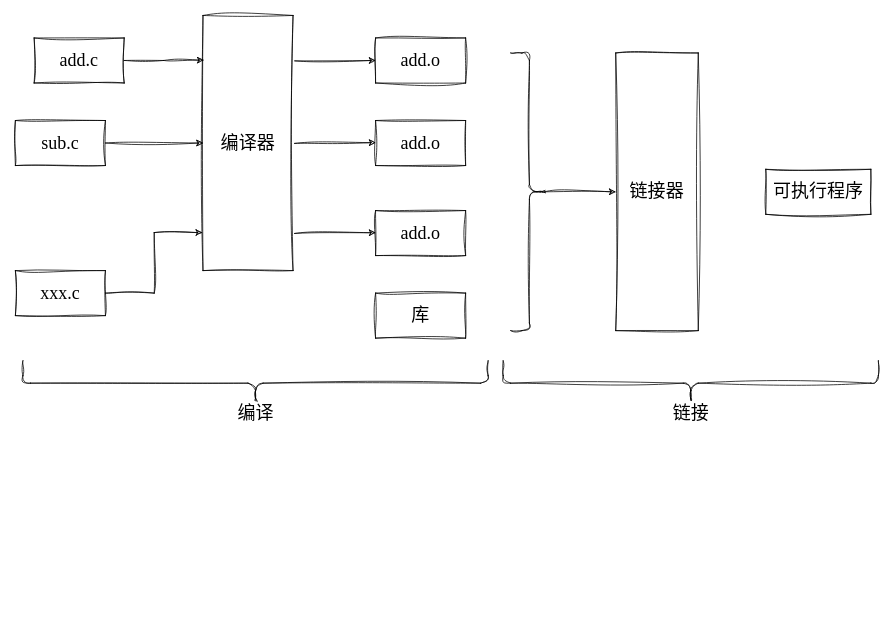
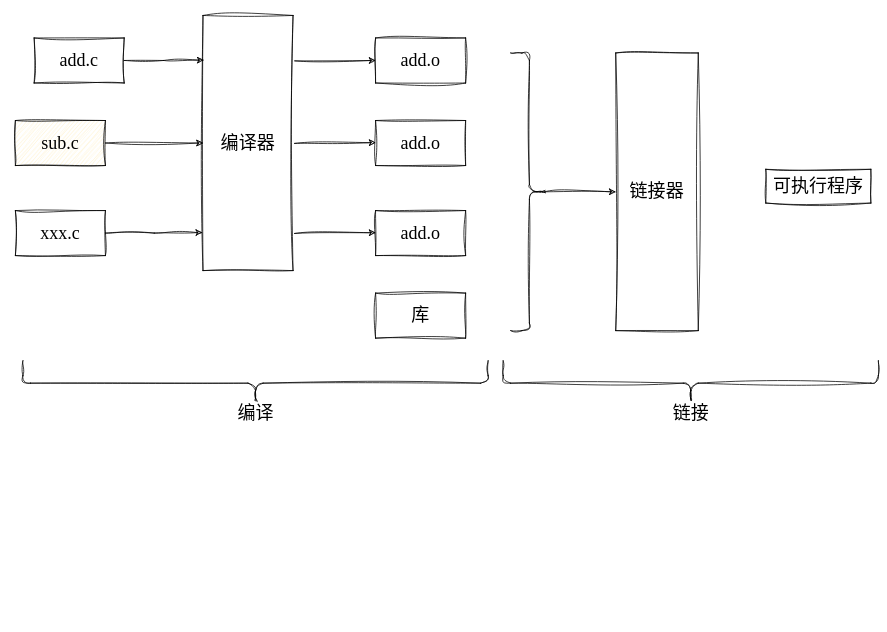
(60, 143) -> (60, 143)
(818, 192) -> (818, 186)
(60, 293) -> (60, 233)
